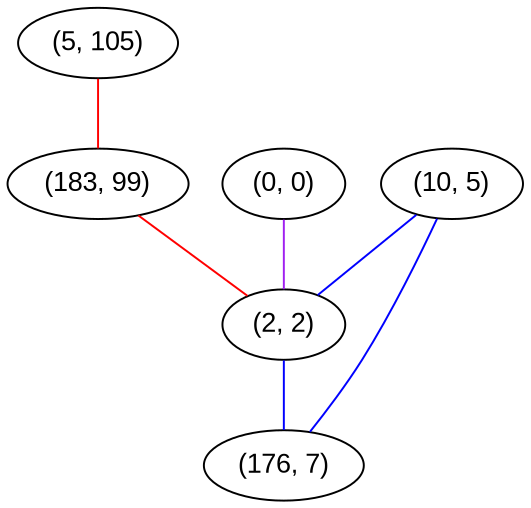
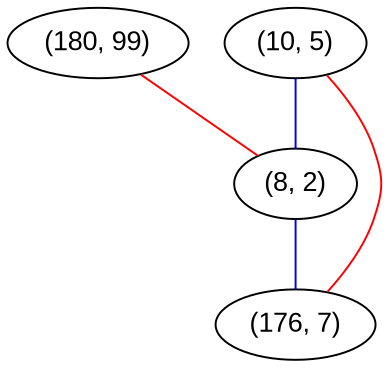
(98, 43) -> none
(98, 184) -> (98, 43)
(284, 184) -> none
(284, 325) -> (296, 184)
(380, 329) -> (381, 183)
